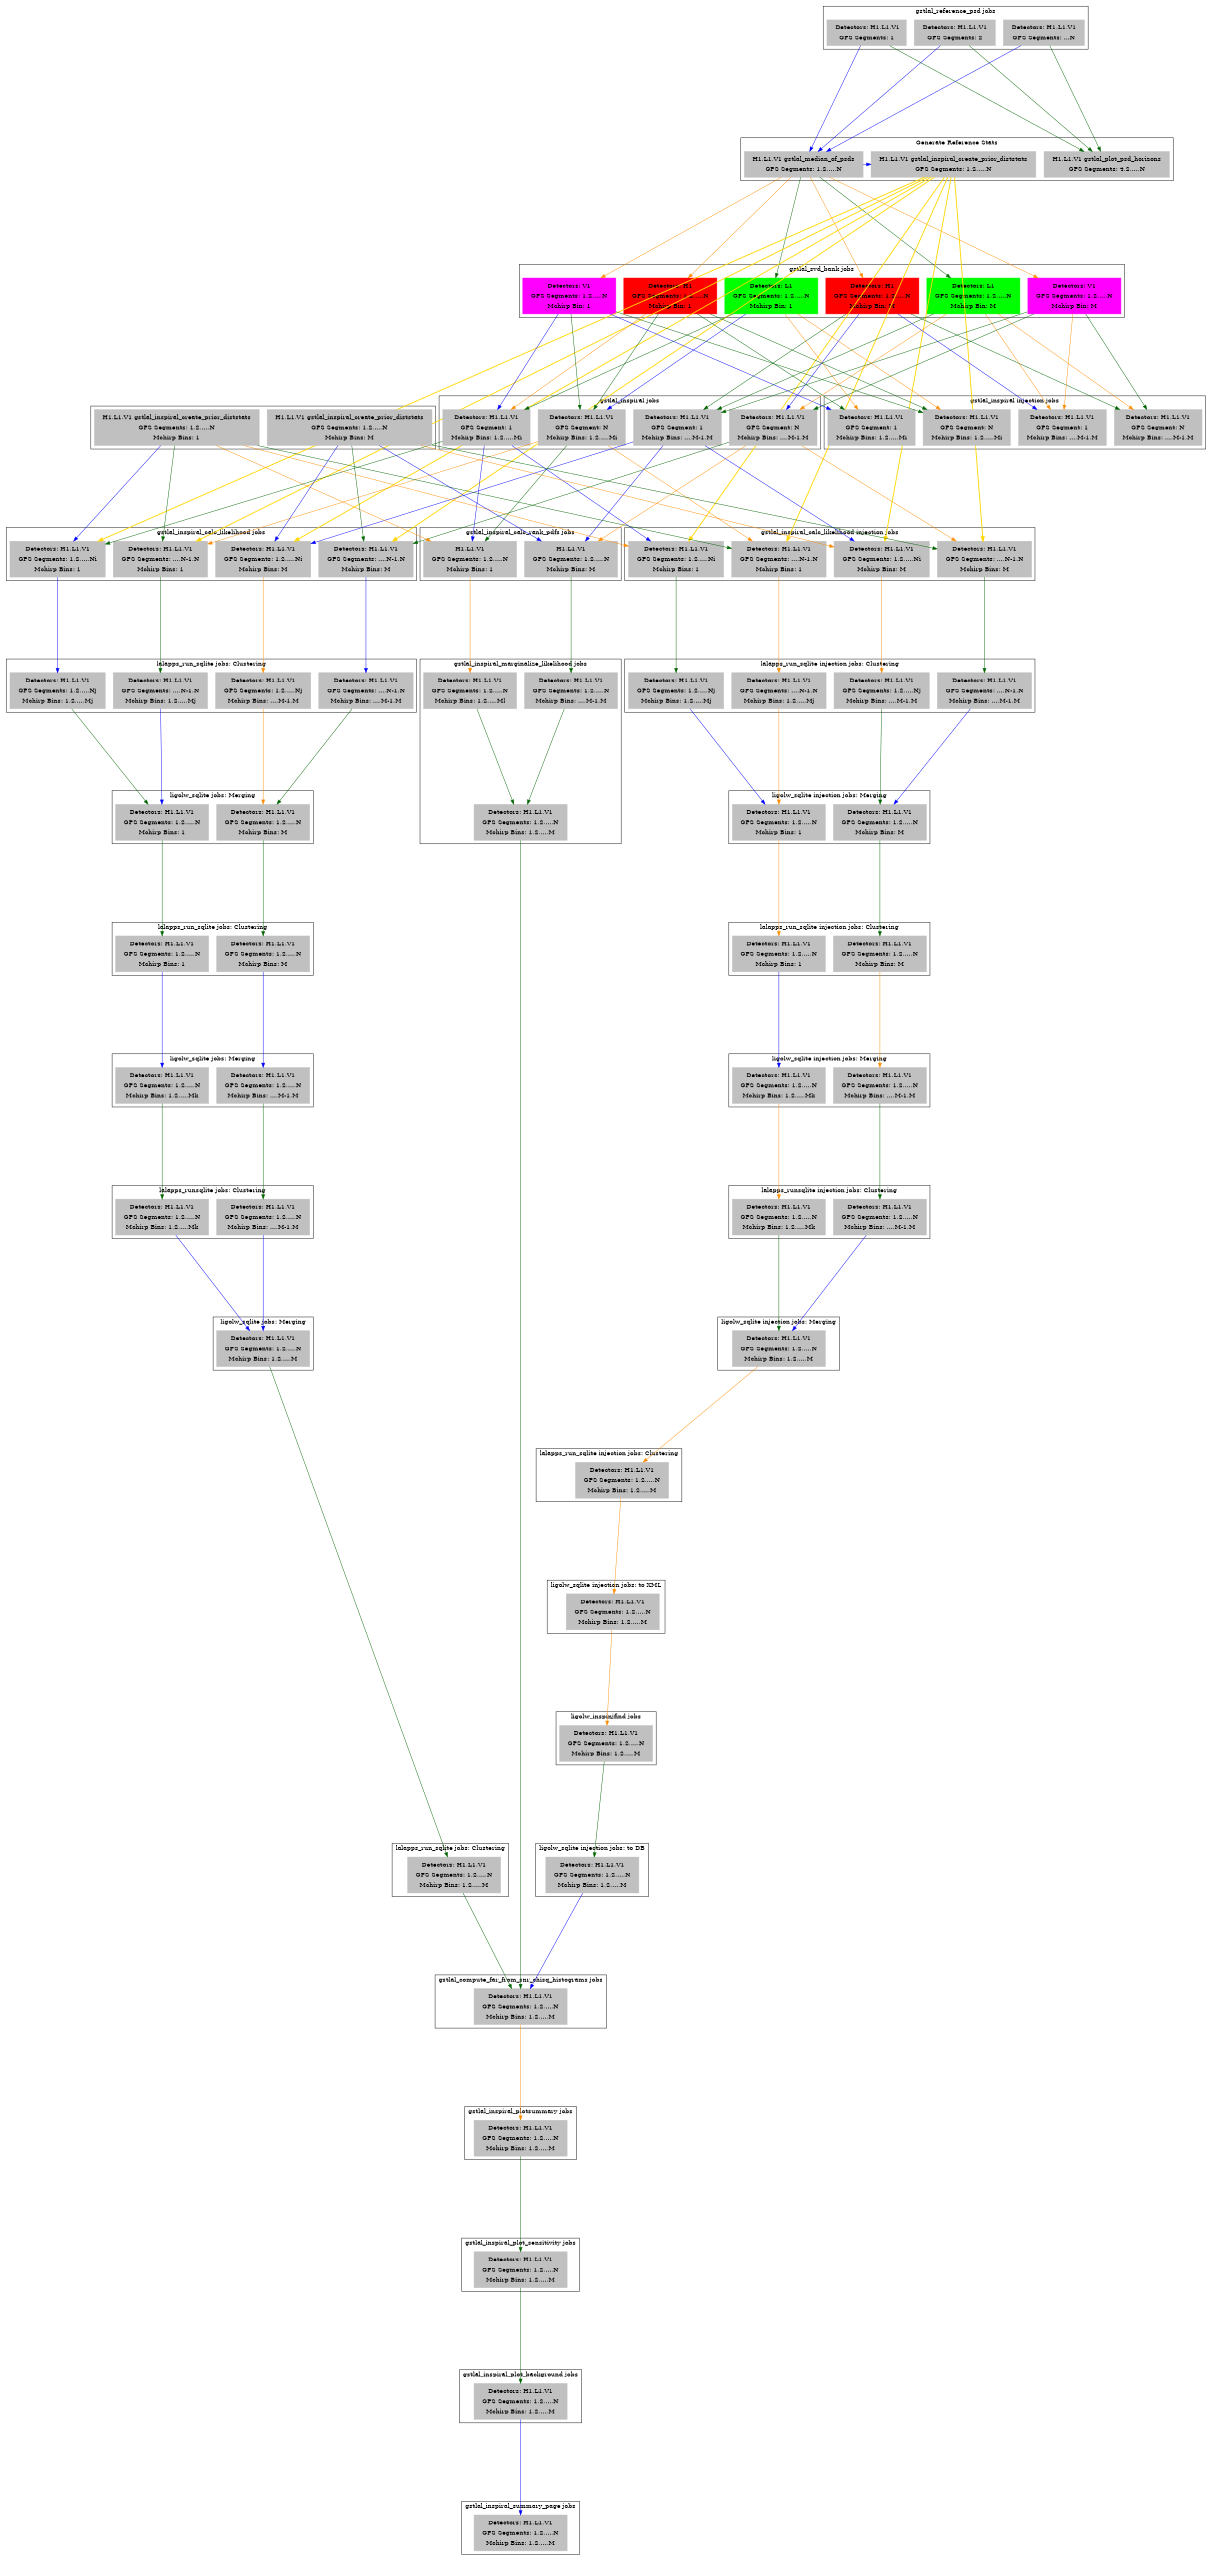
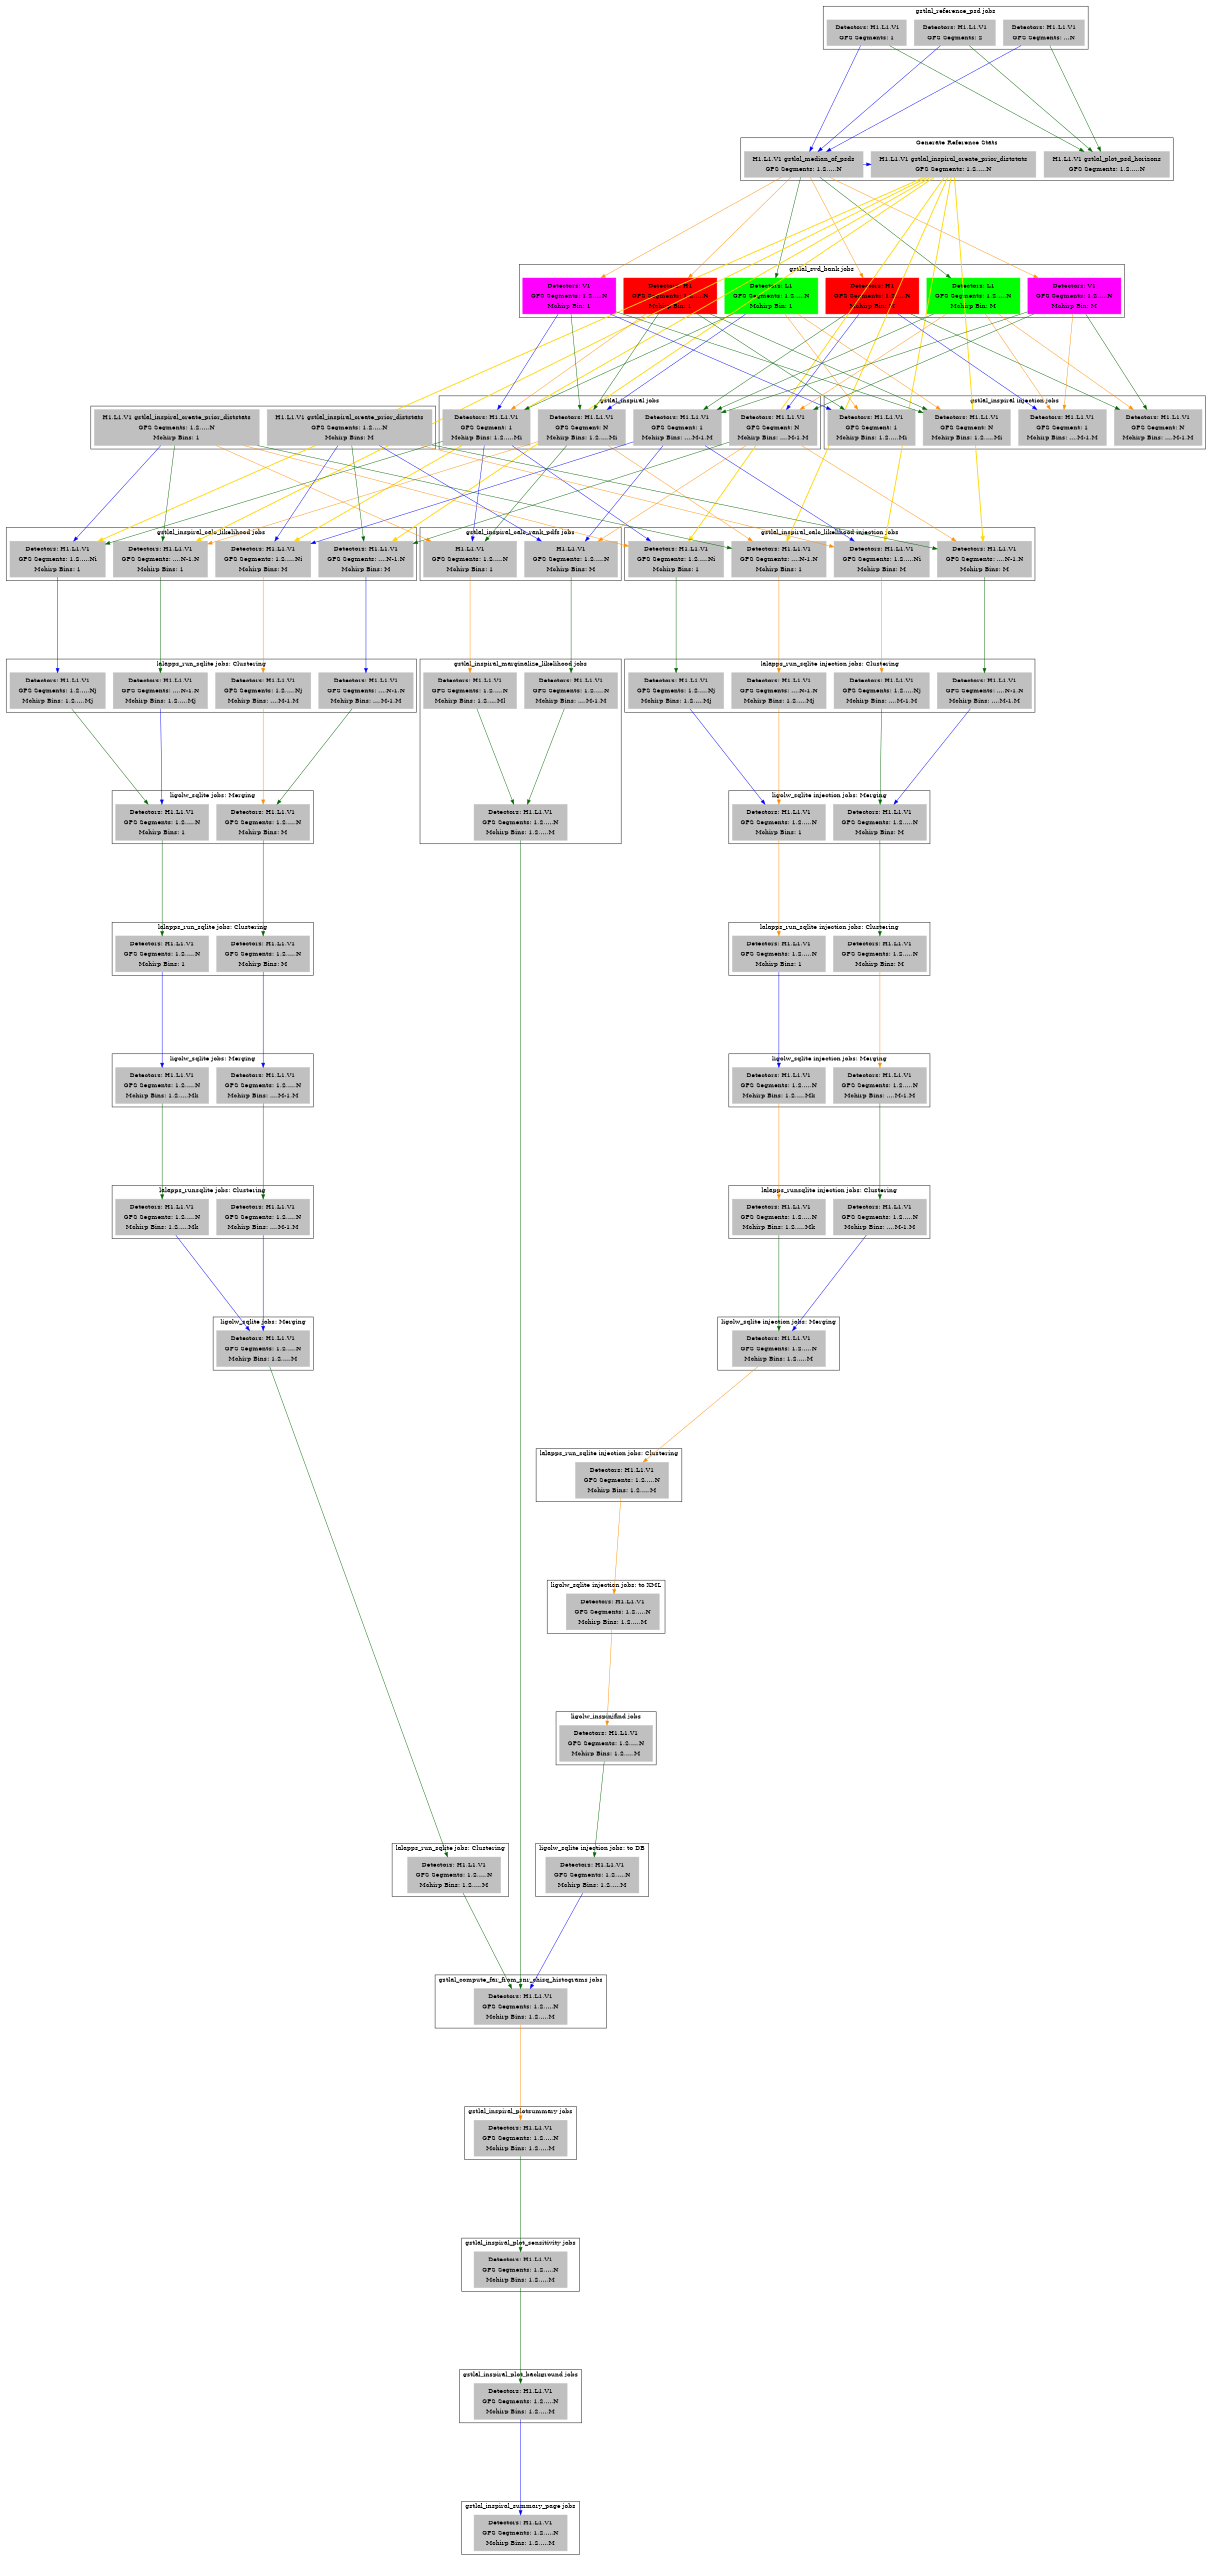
(1107, 169) -> (1107, 169)
